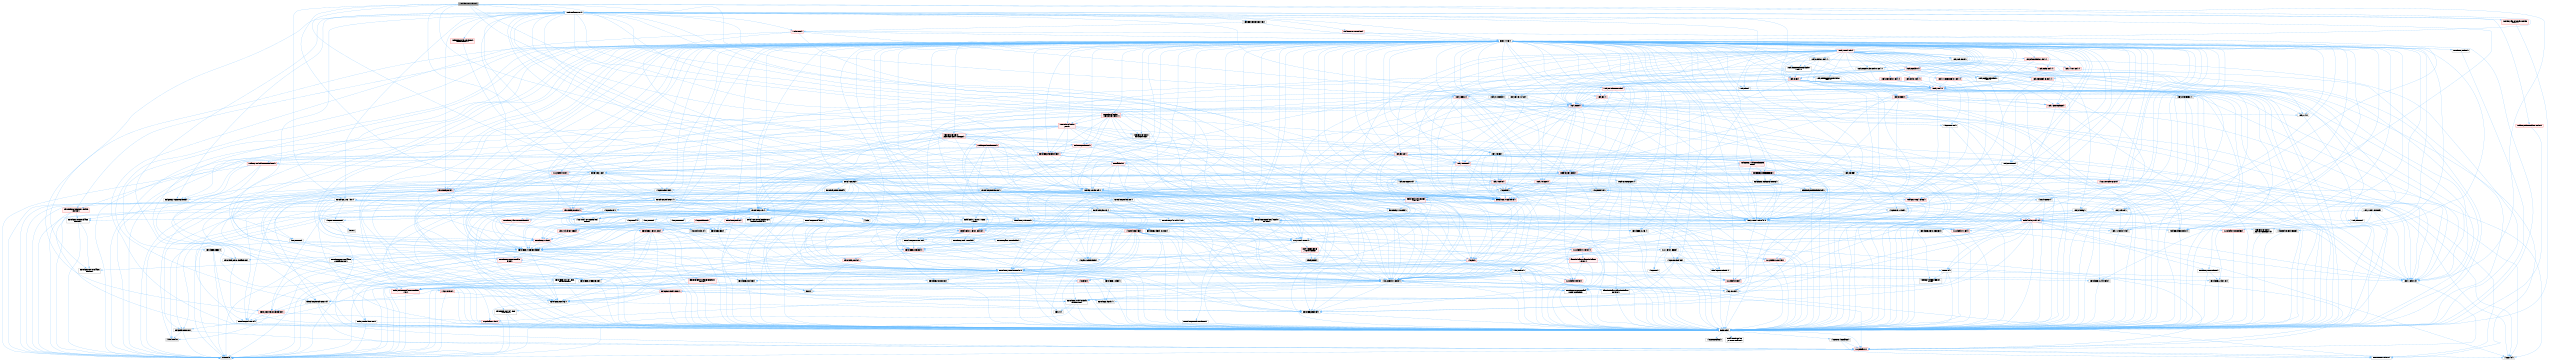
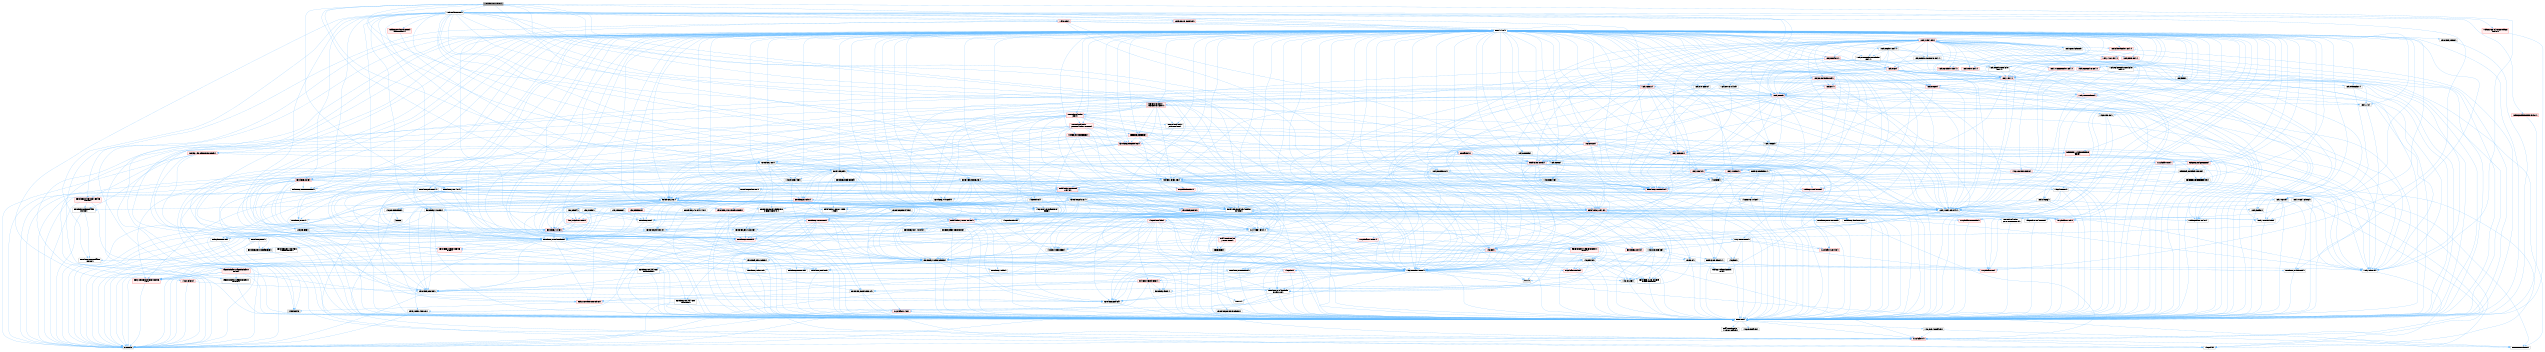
(1254, 22) -> none
(1960, 59) -> (2073, 49)
none -> (1186, 190)
(867, 221) -> none
(260, 317) -> (595, 246)
